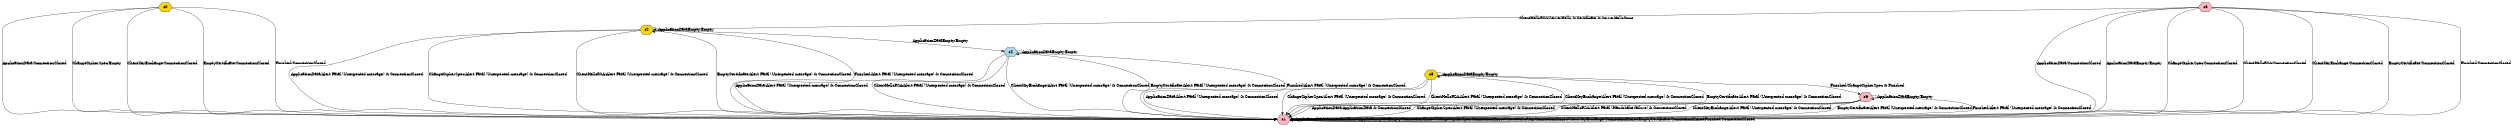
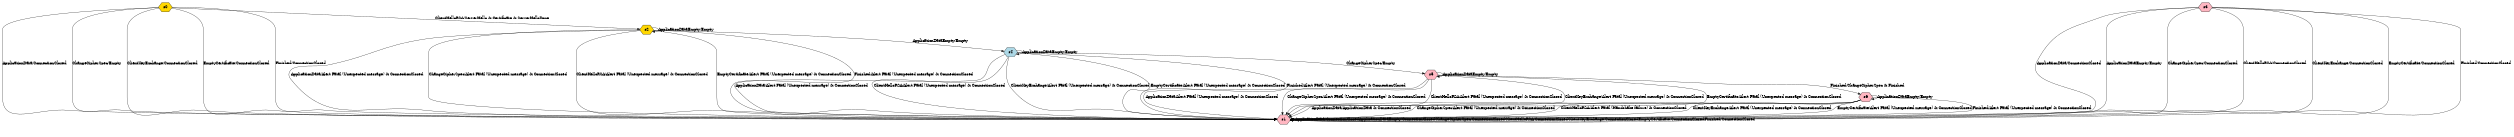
(1427, 18) -> (405, 18)
none -> (1220, 57)
(1431, 75) -> (1431, 75)
